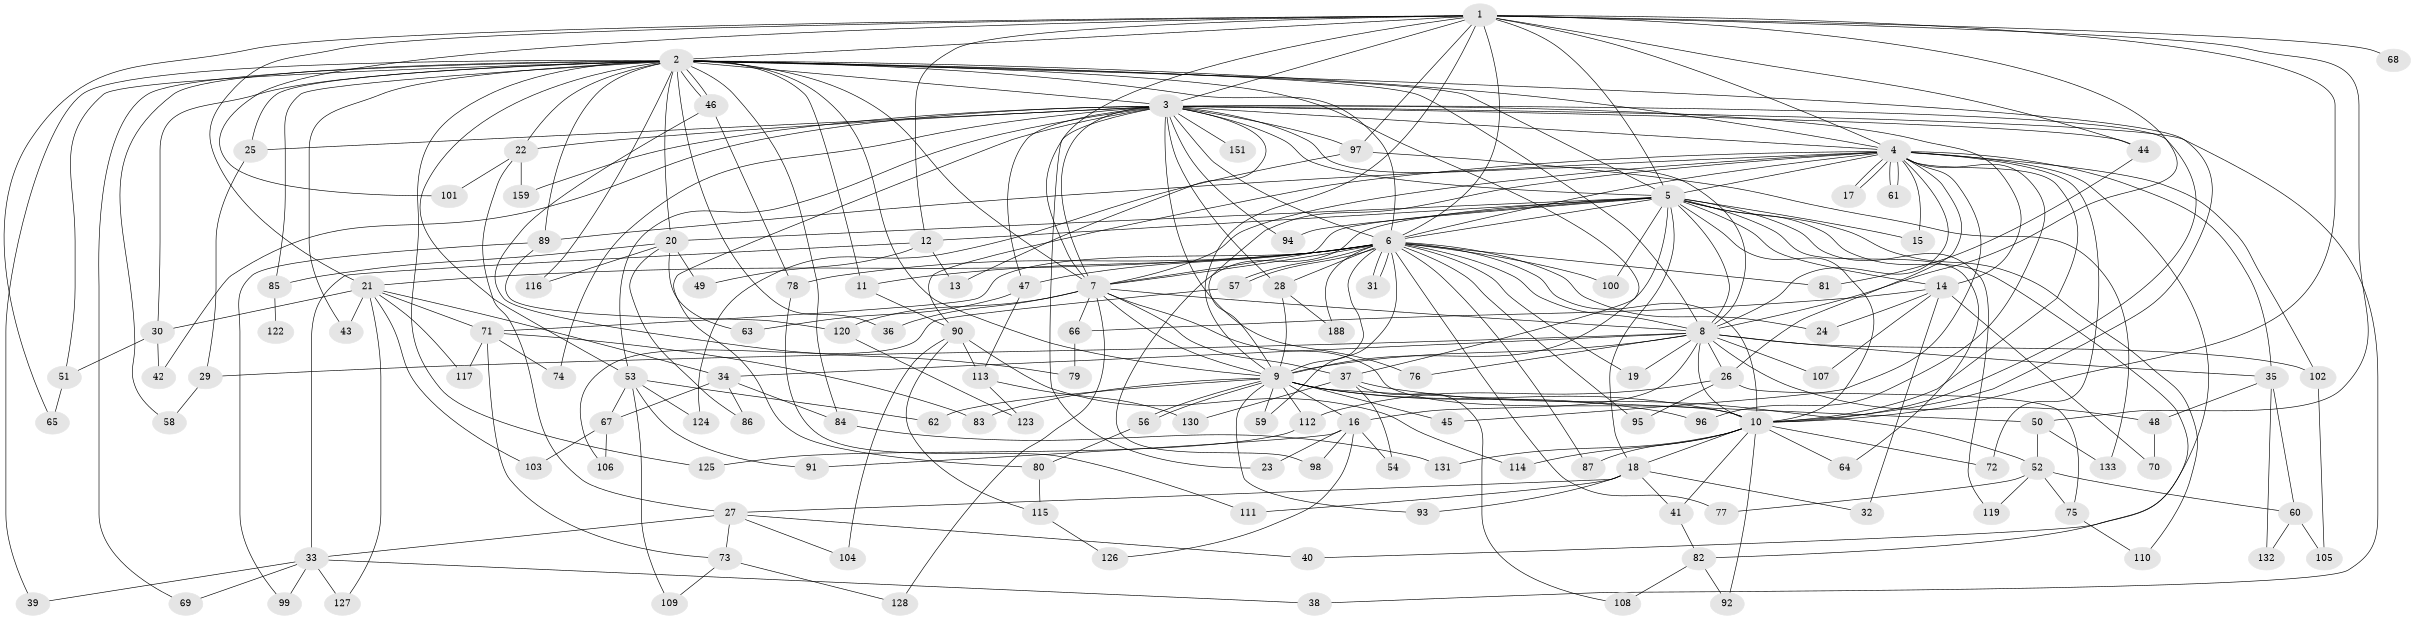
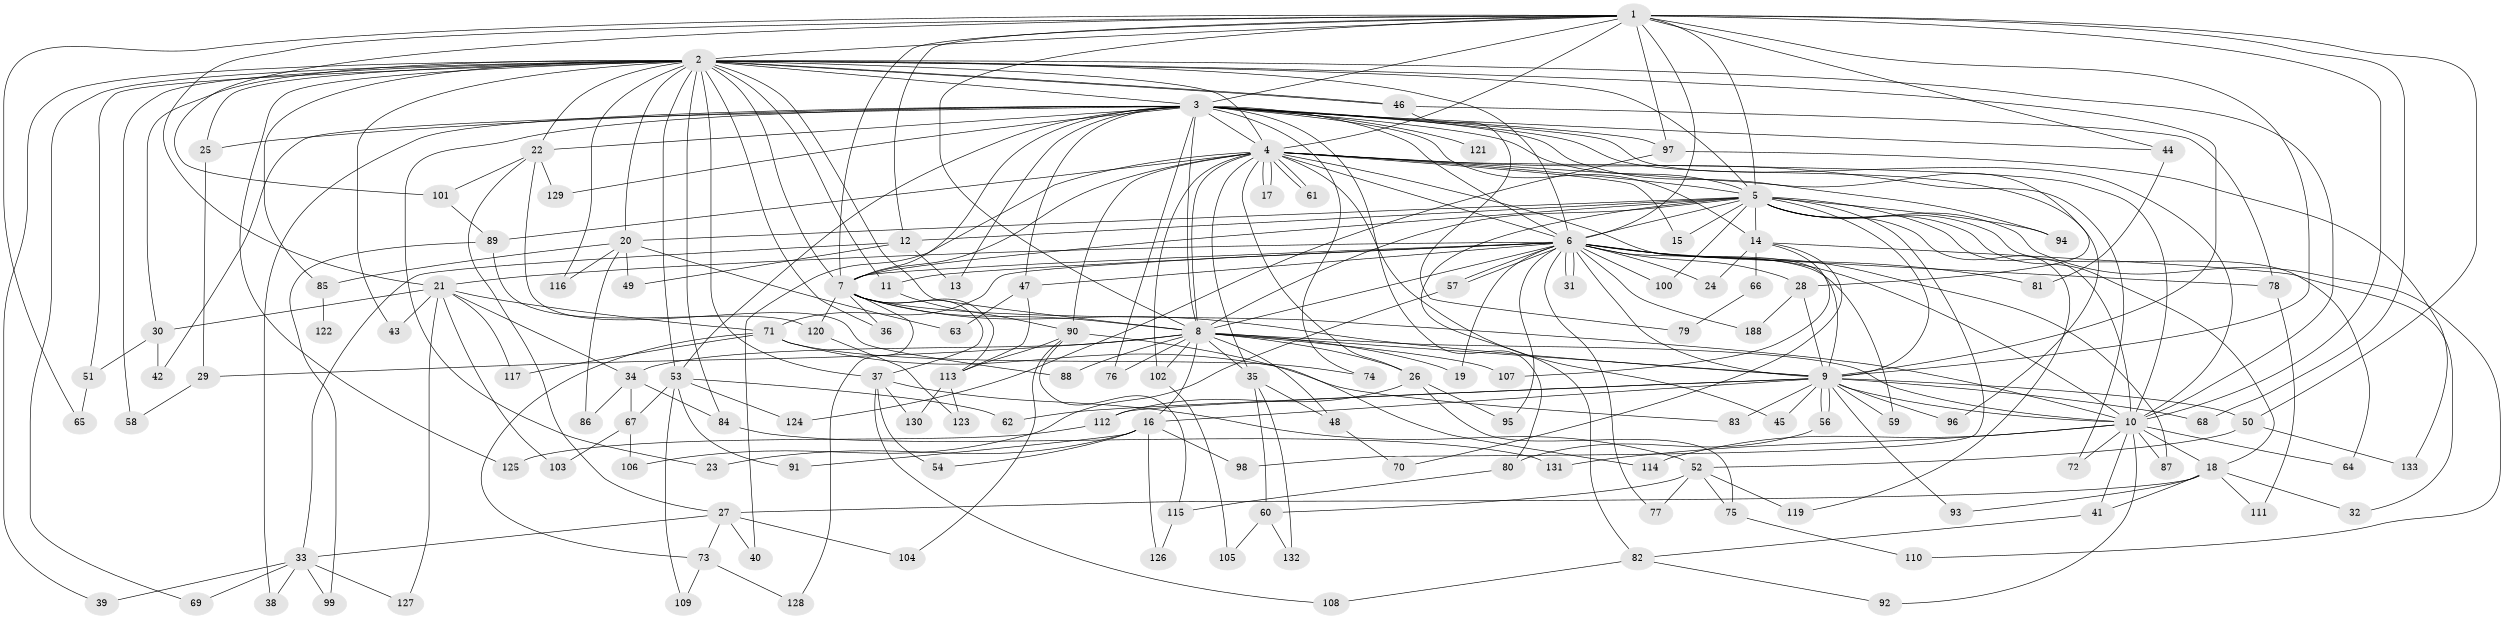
(575, 125) -> (467, 219)
(1238, 151) -> (1479, 151)
(521, 196) -> (556, 196)
(1084, 310) -> (993, 326)
none -> (1066, 378)
none -> (1989, 391)
